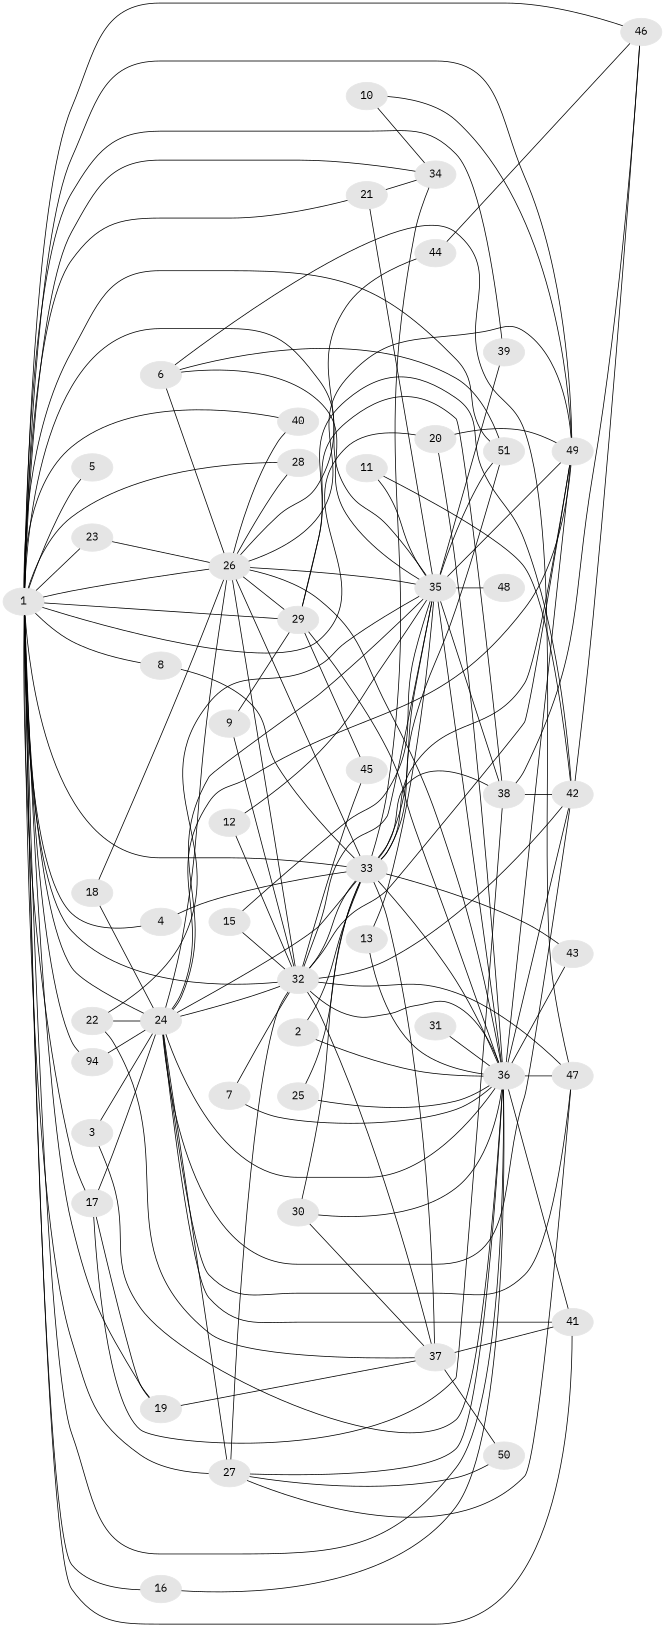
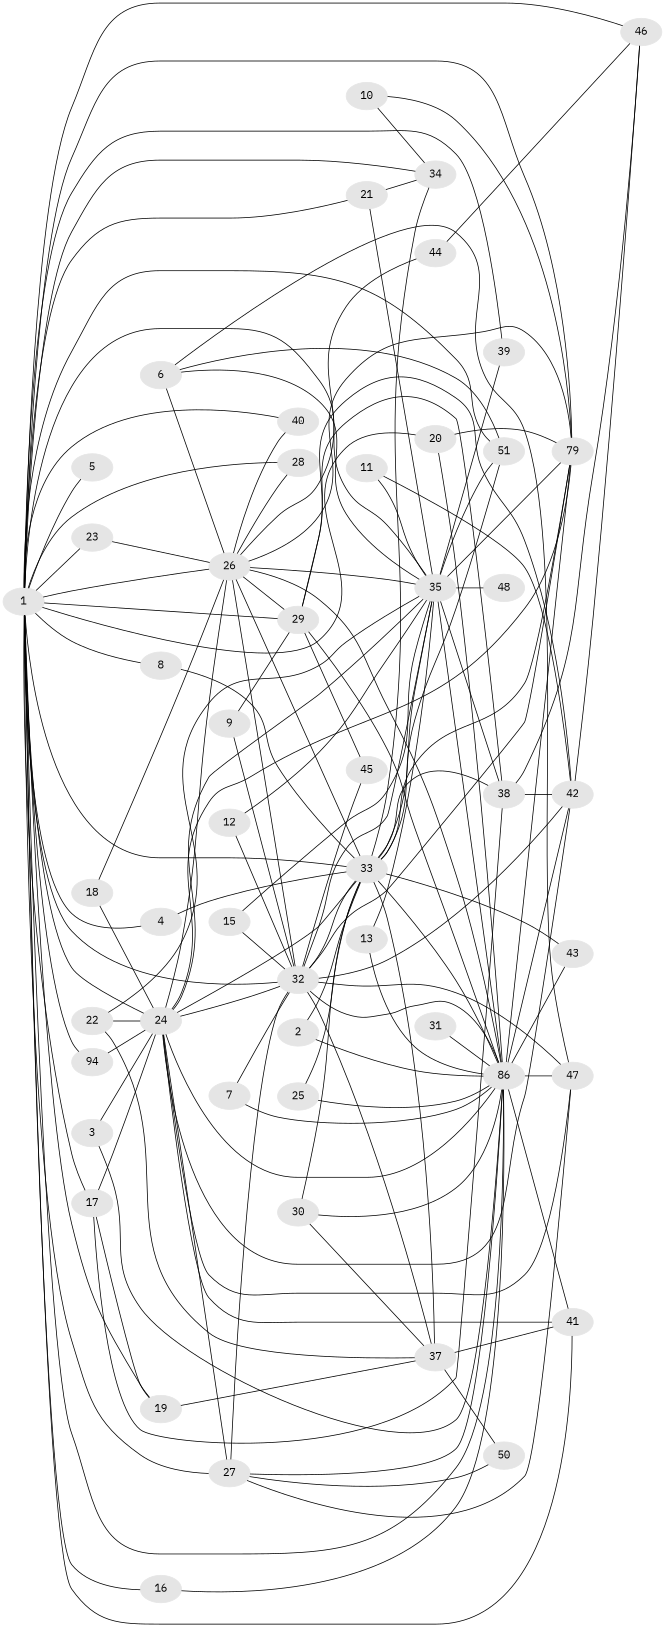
(573, 451) -> (573, 451)
(504, 1076) -> (504, 1076)
